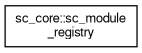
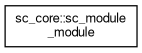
(71, 26) -> (71, 26)
